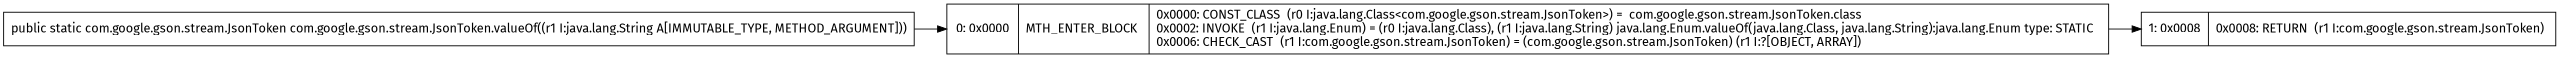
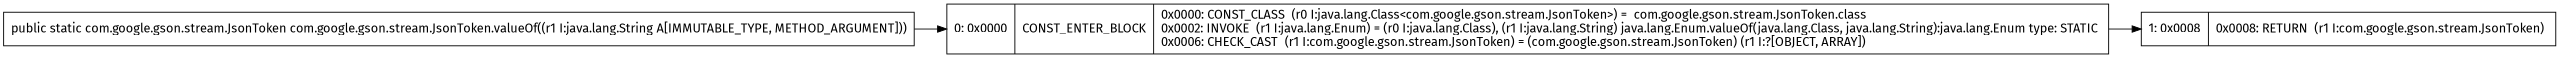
(1082, 29) -> (1084, 29)
